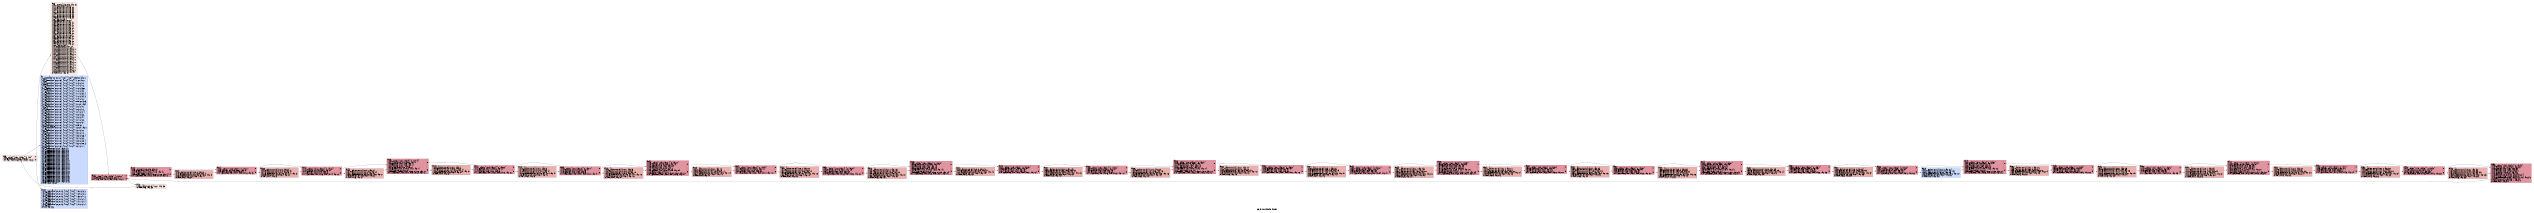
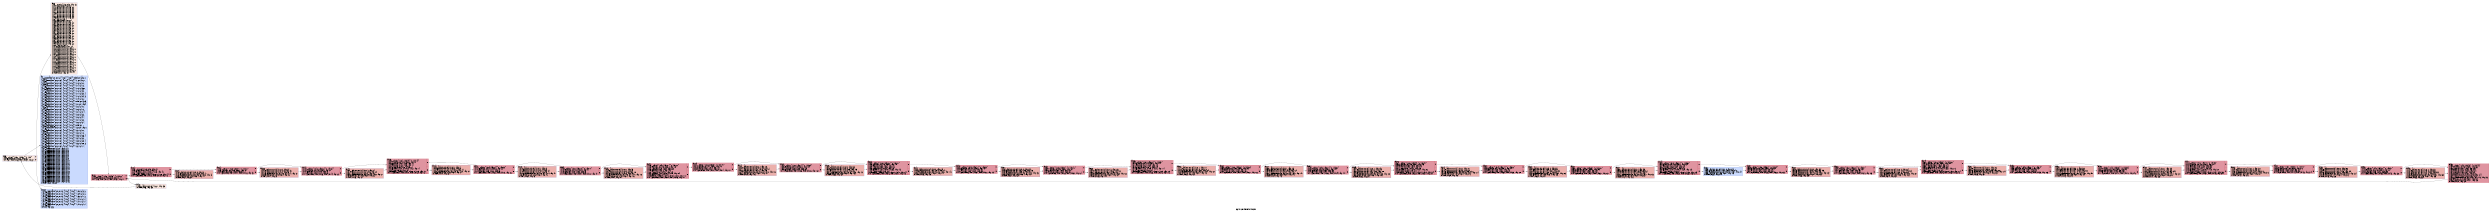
(62, 35) -> (62, 35)
(1766, 171) -> (1723, 171)
(712, 172) -> none
(1941, 173) -> (1898, 173)
